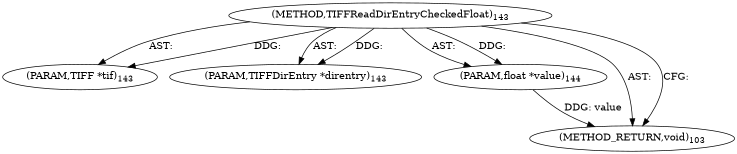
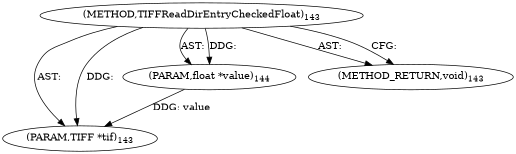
(296, 77) -> none
(559, 110) -> (148, 106)
(697, 138) -> (476, 76)
